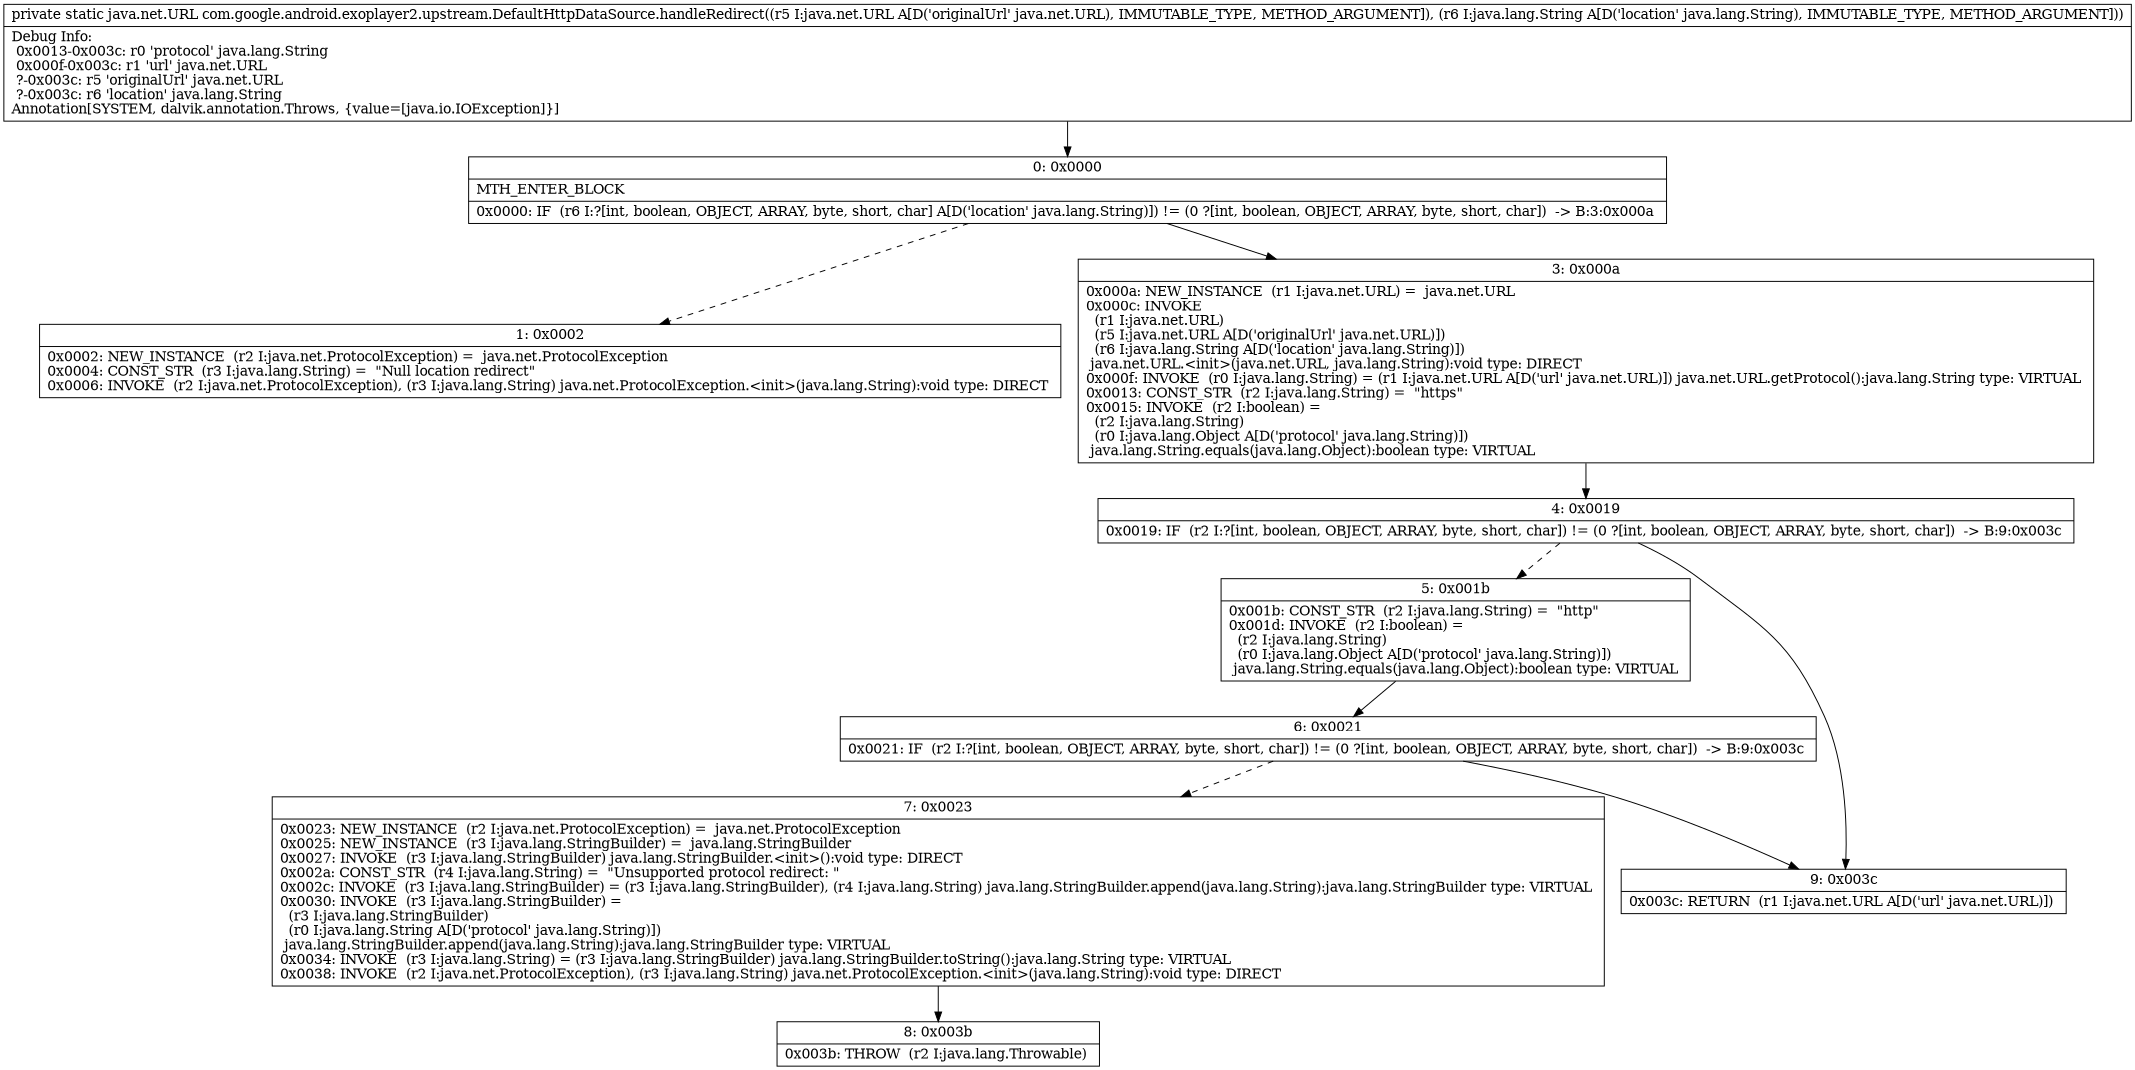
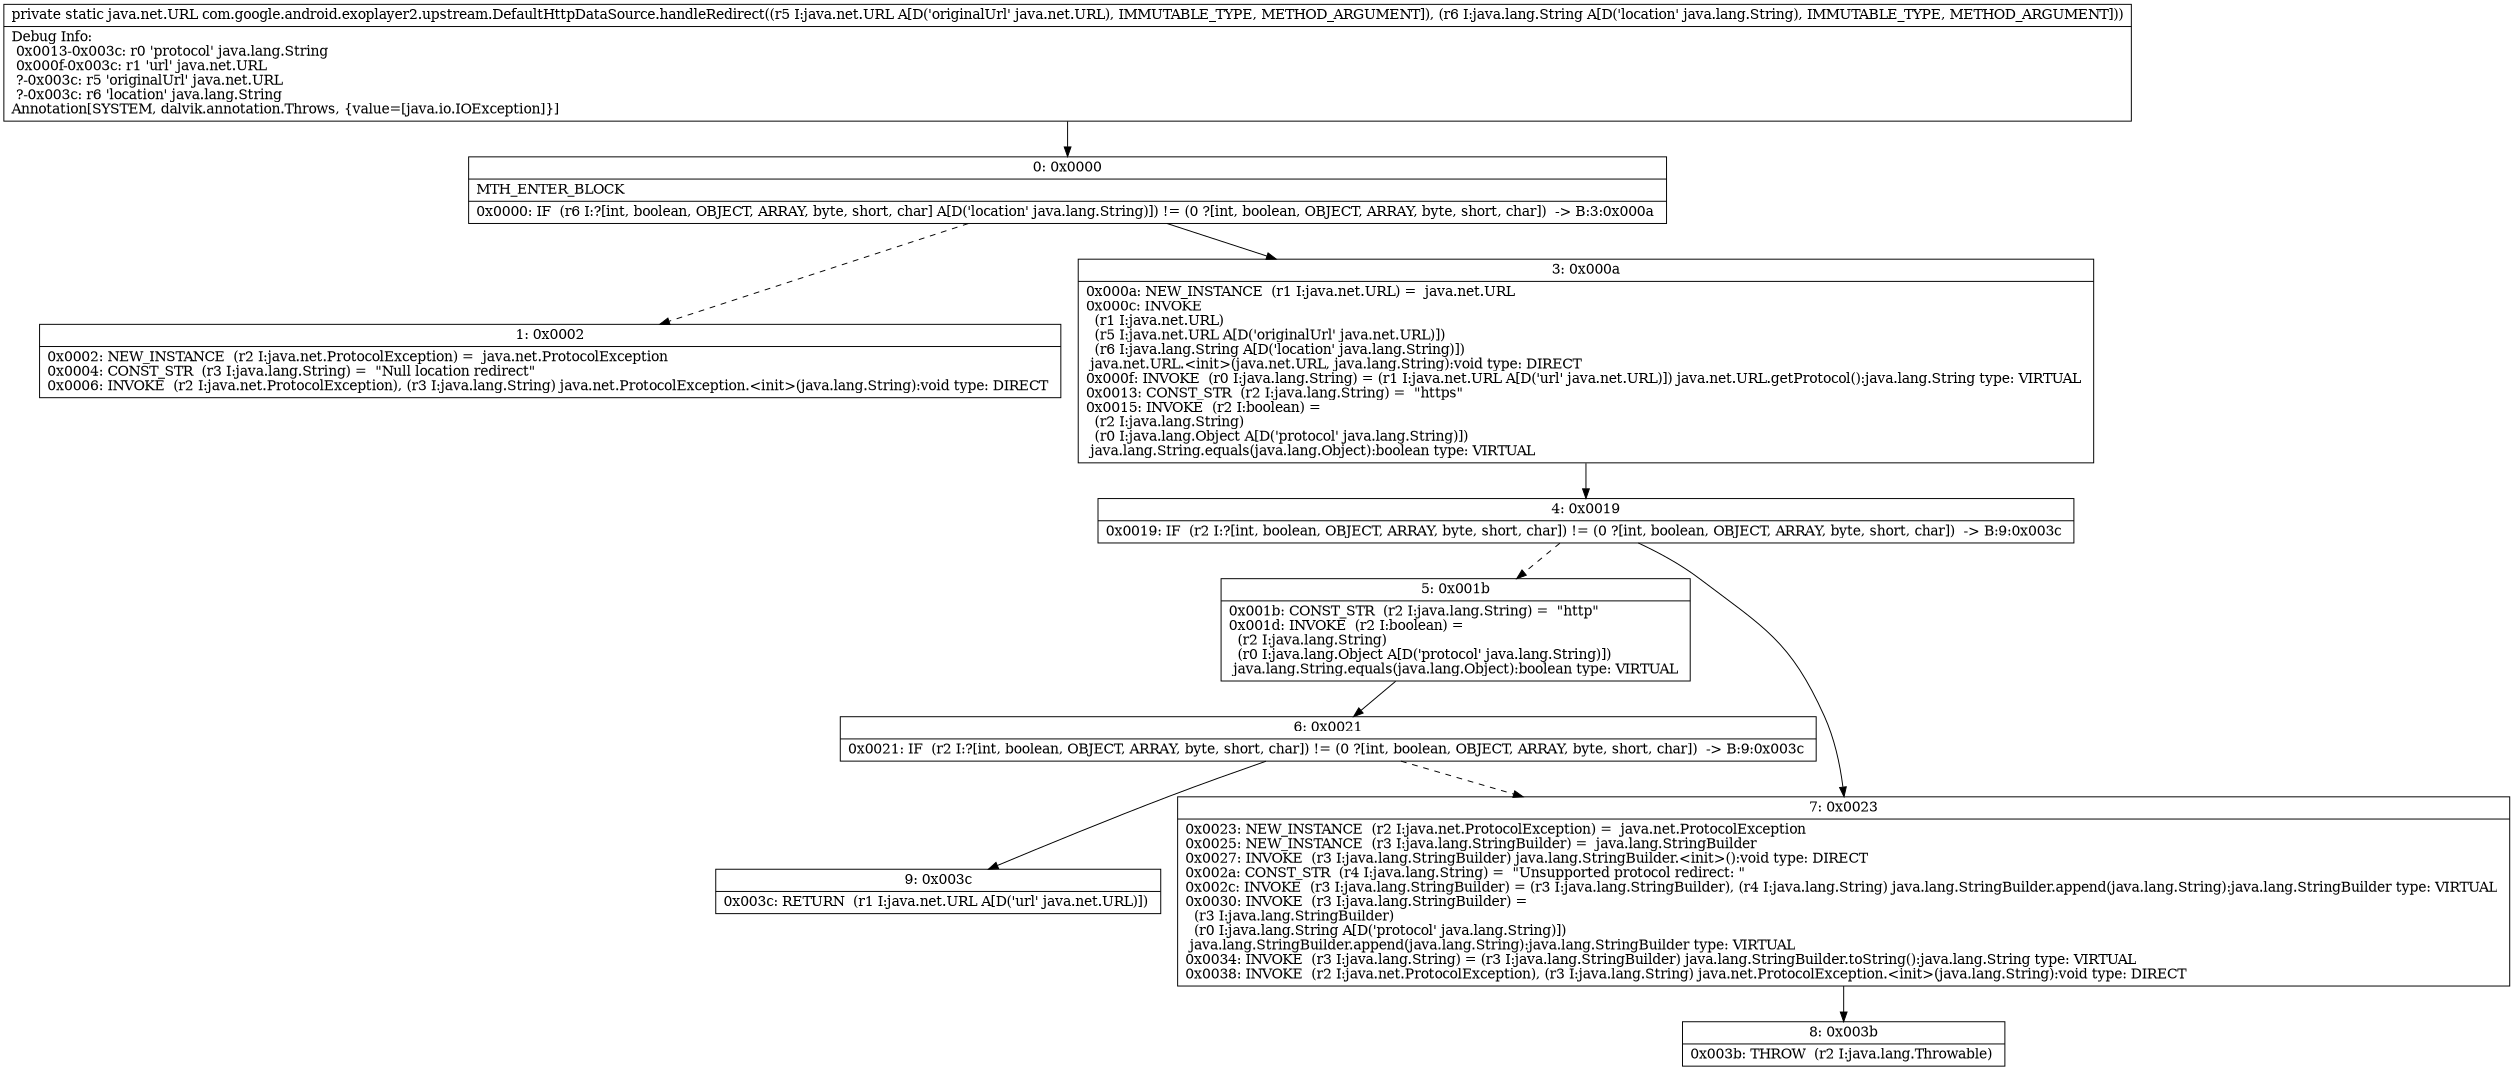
(1797, 666) -> (1774, 638)
